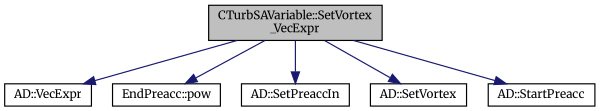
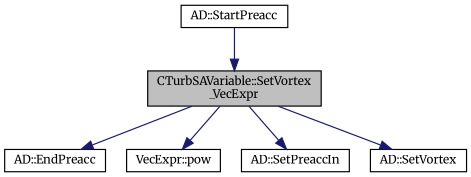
(424, 61) -> (234, 43)
(48, 95) -> (55, 161)
(166, 95) -> (173, 161)
